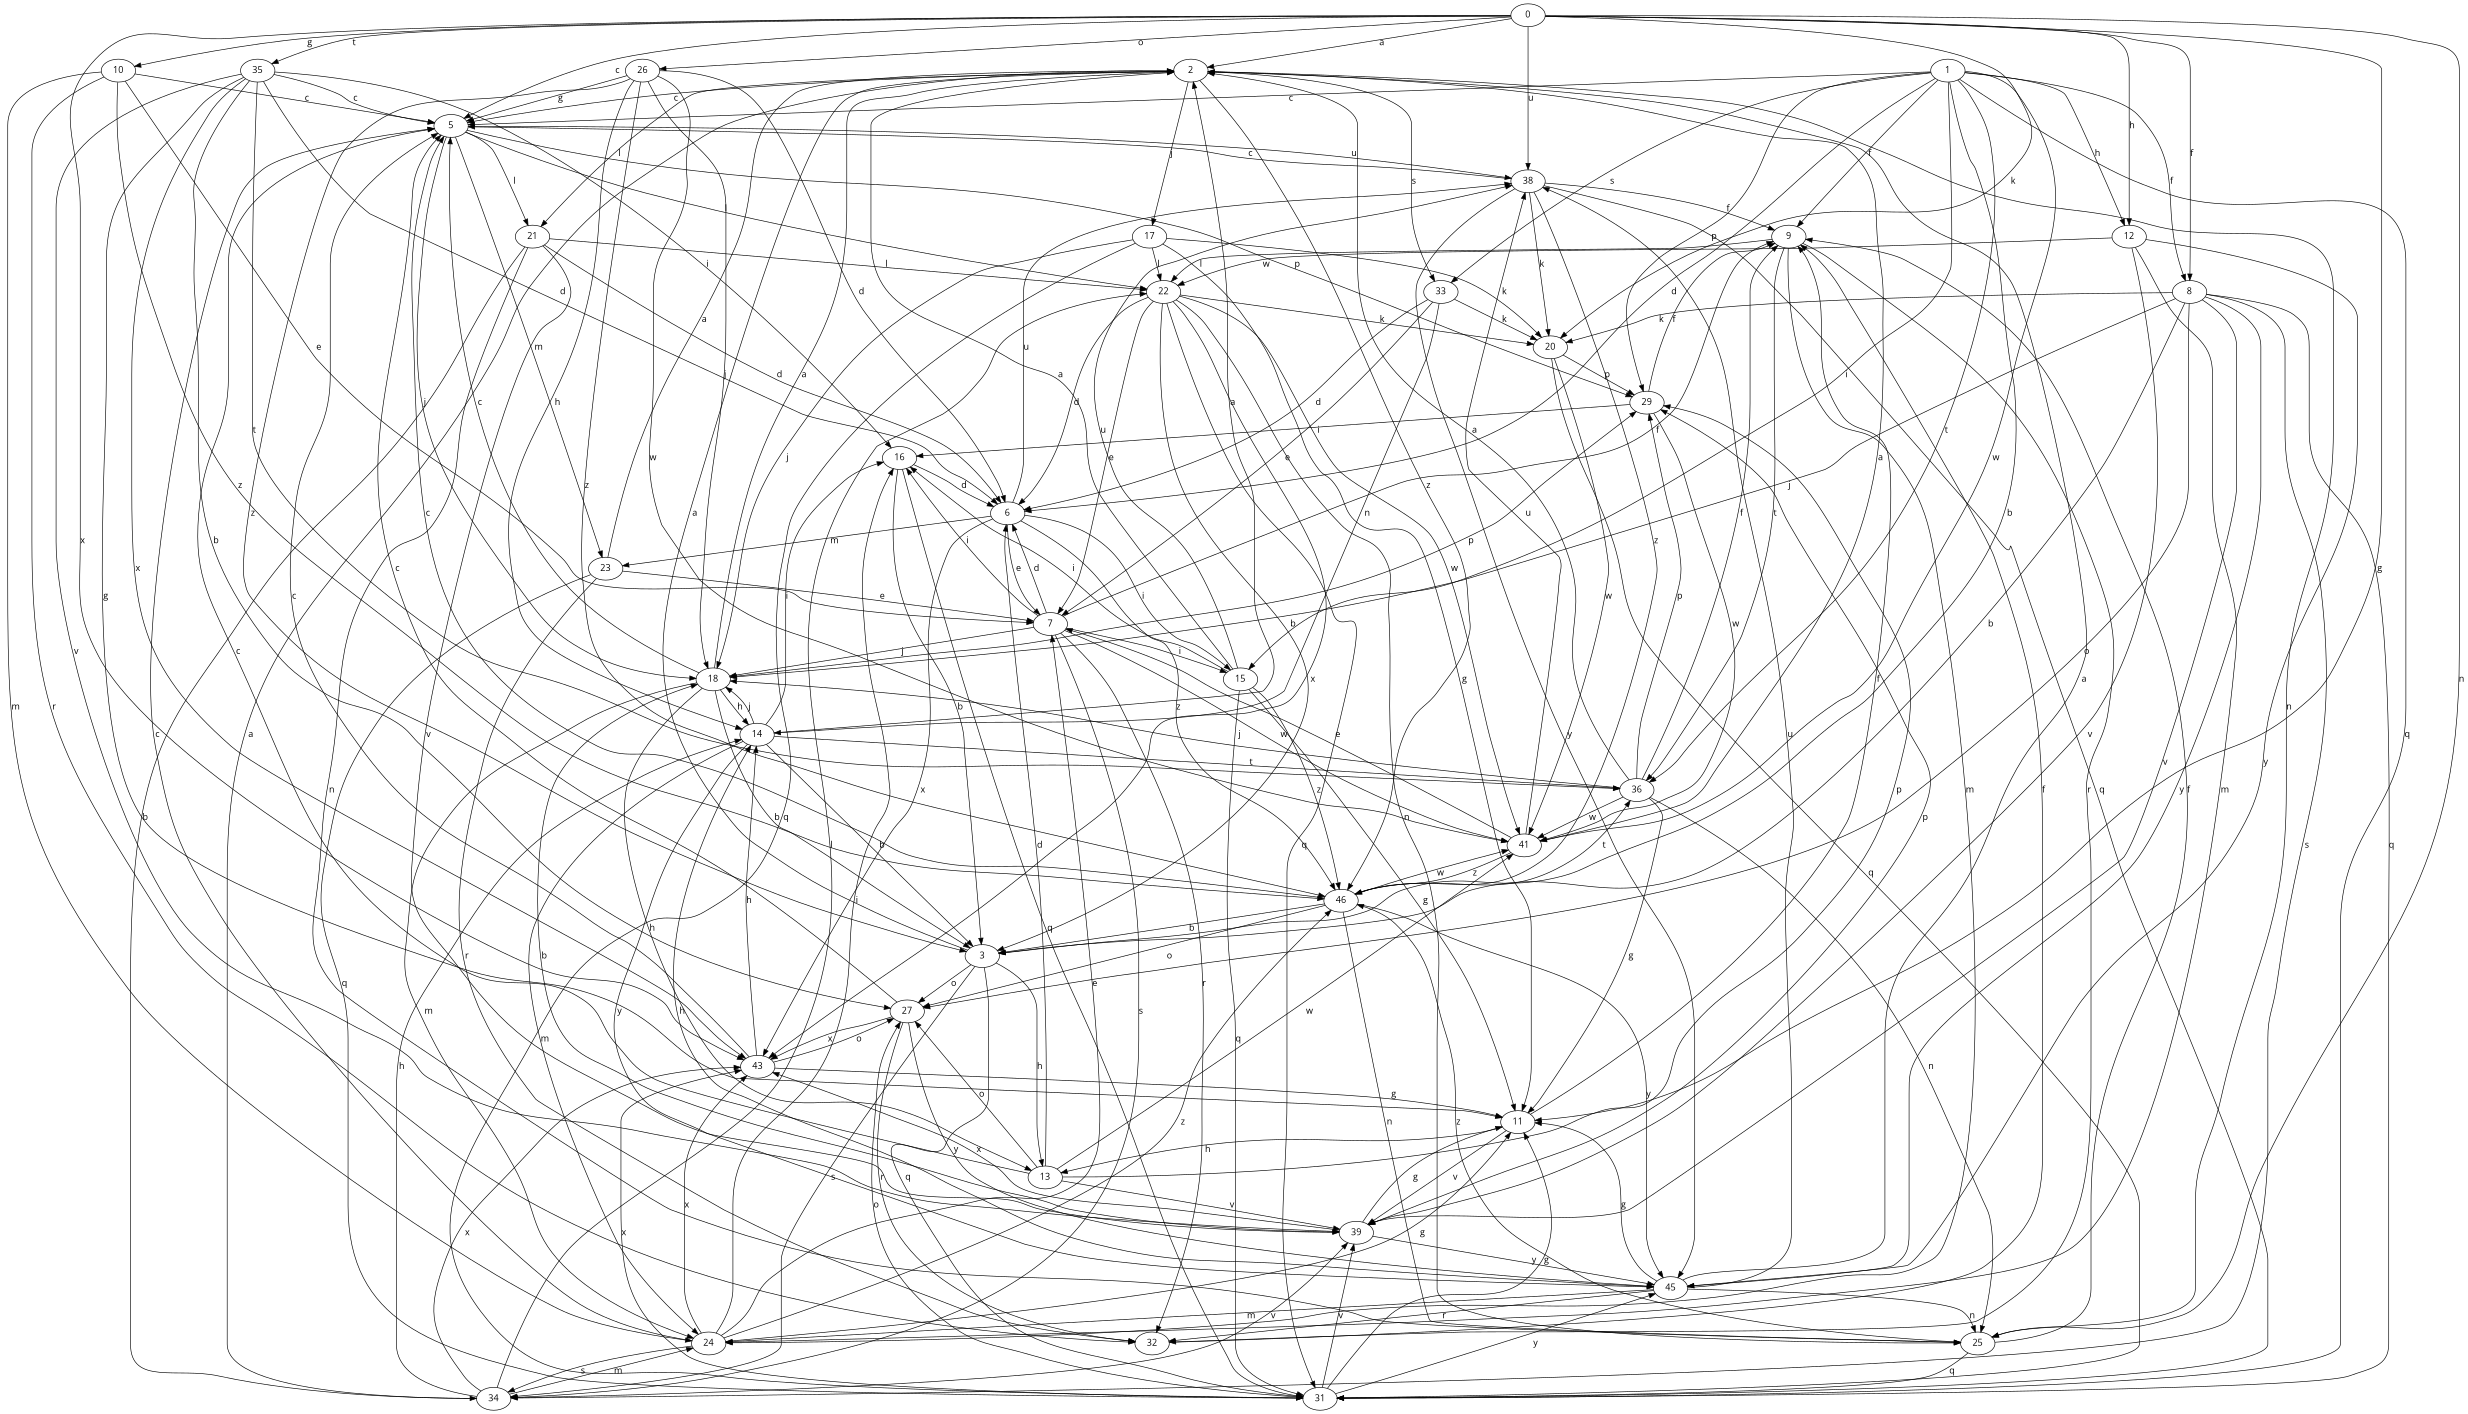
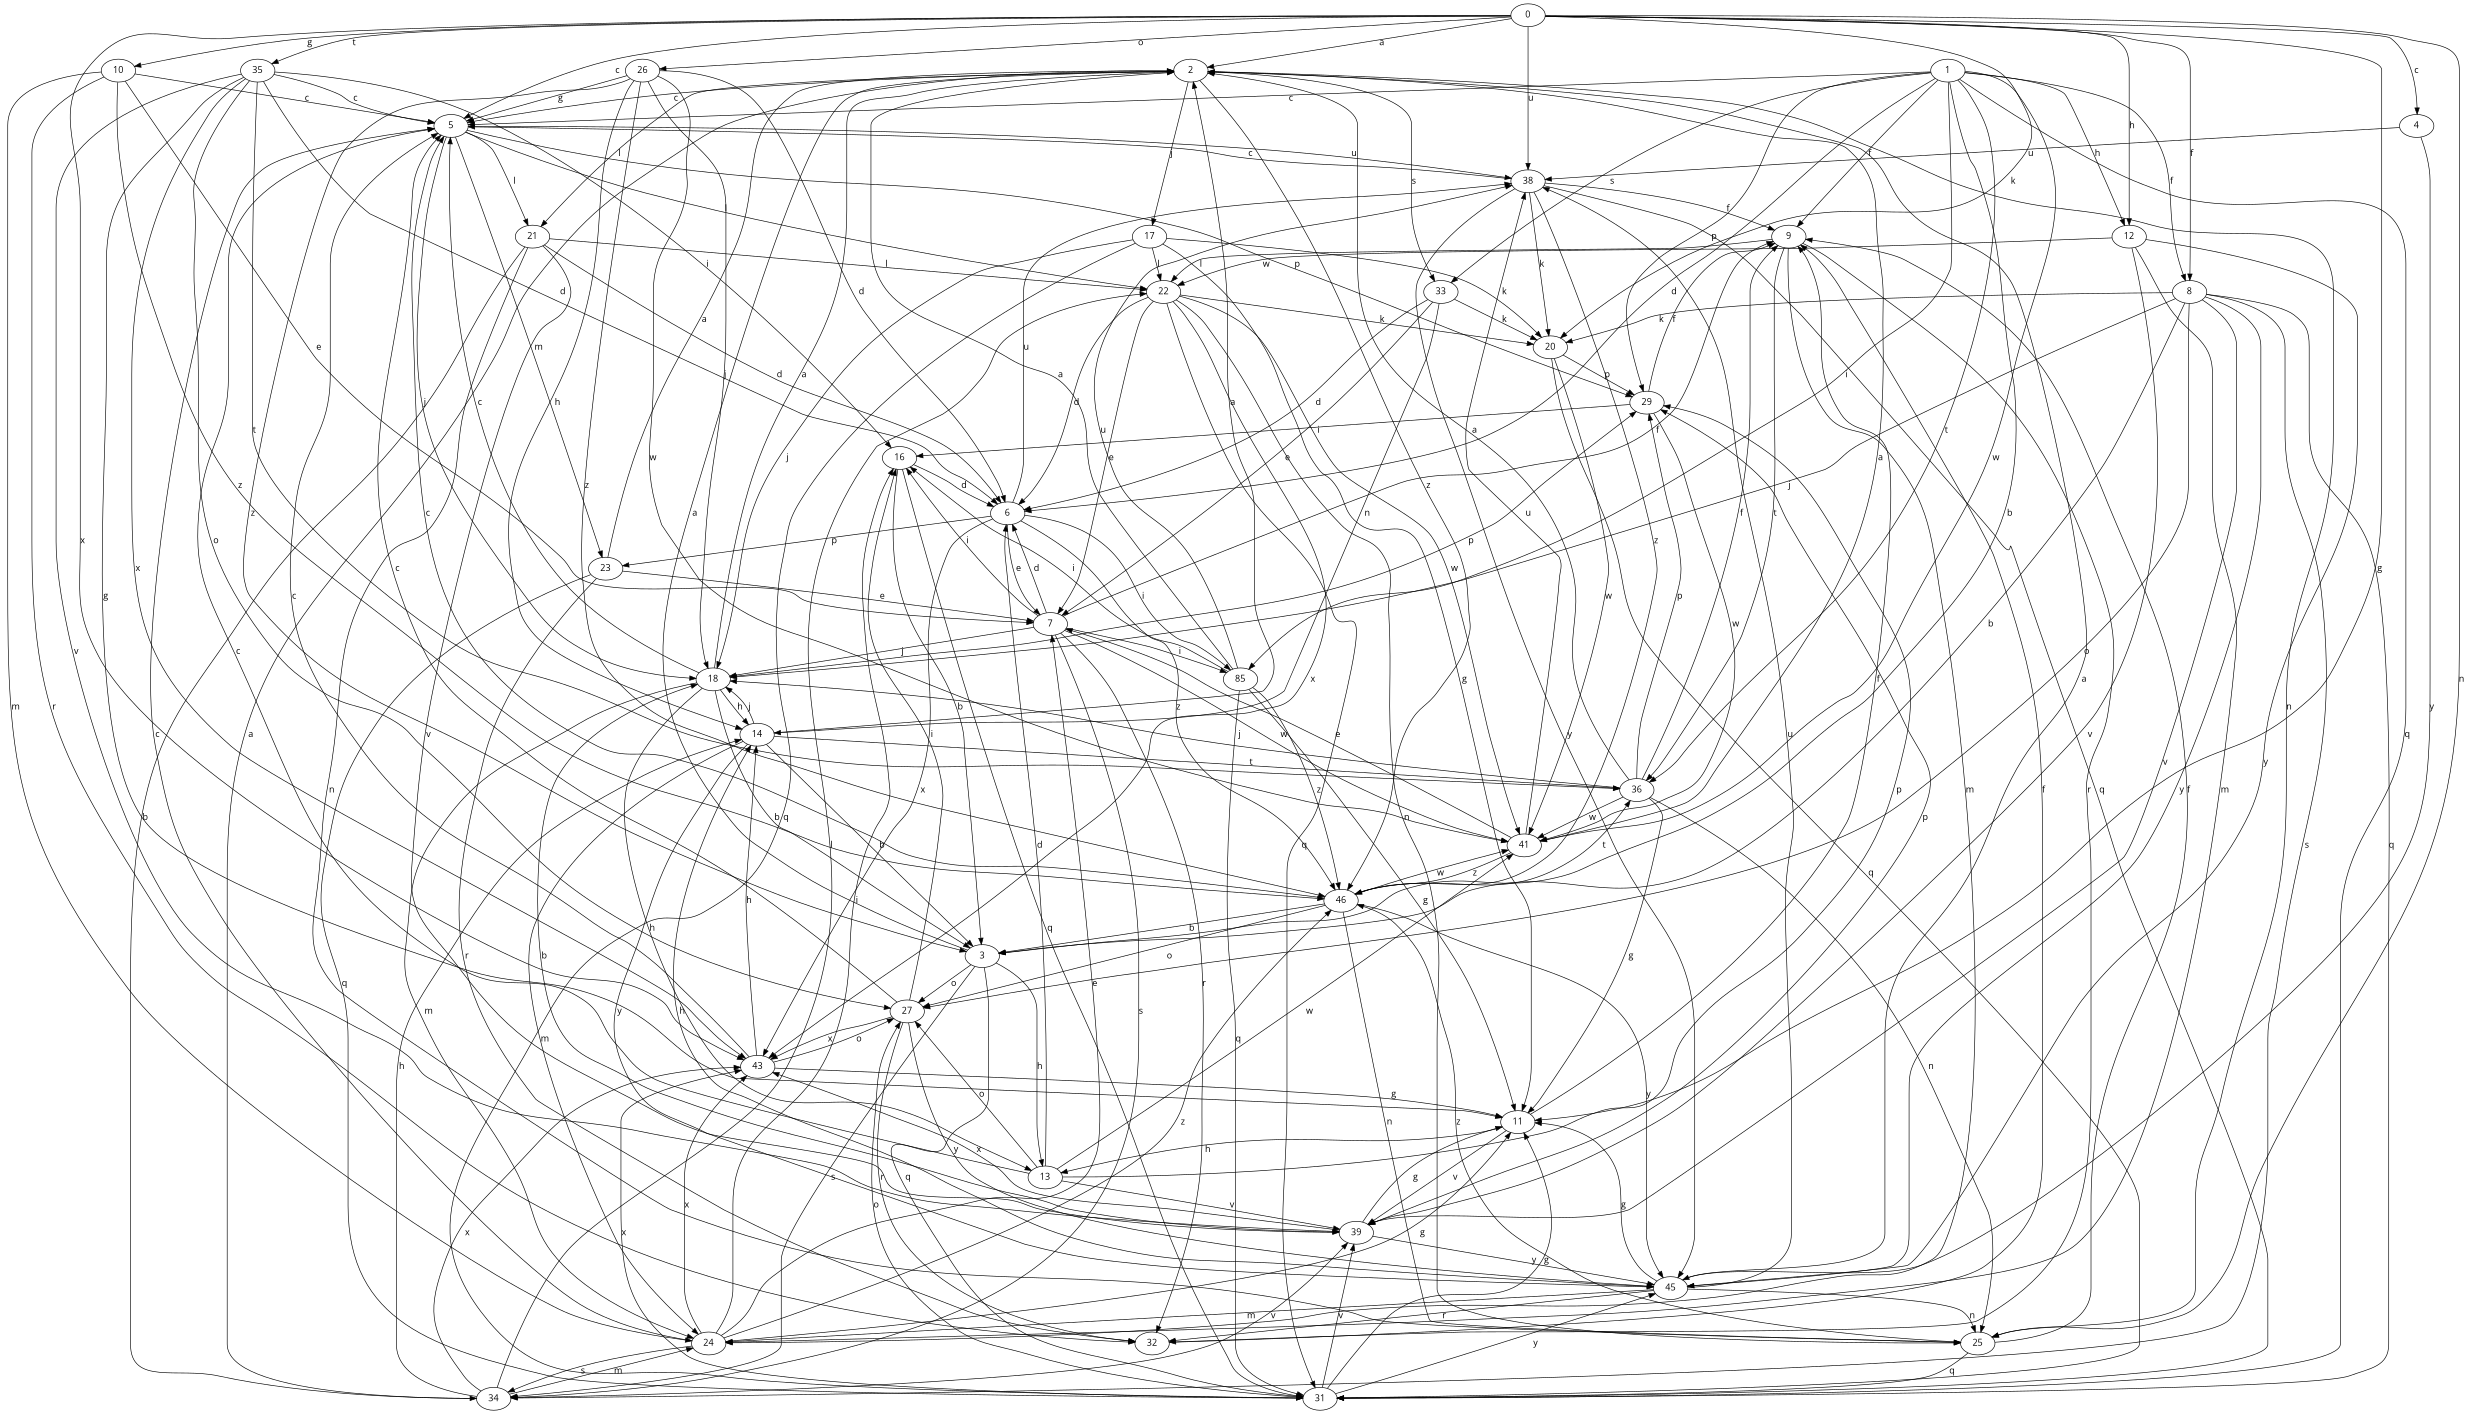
none -> (2417, 126)
(216, 541) -> (216, 541)
(834, 541) -> (834, 541)
(786, 577) -> (924, 732)
(1241, 679) -> (1241, 679)
(1307, 684) -> none
